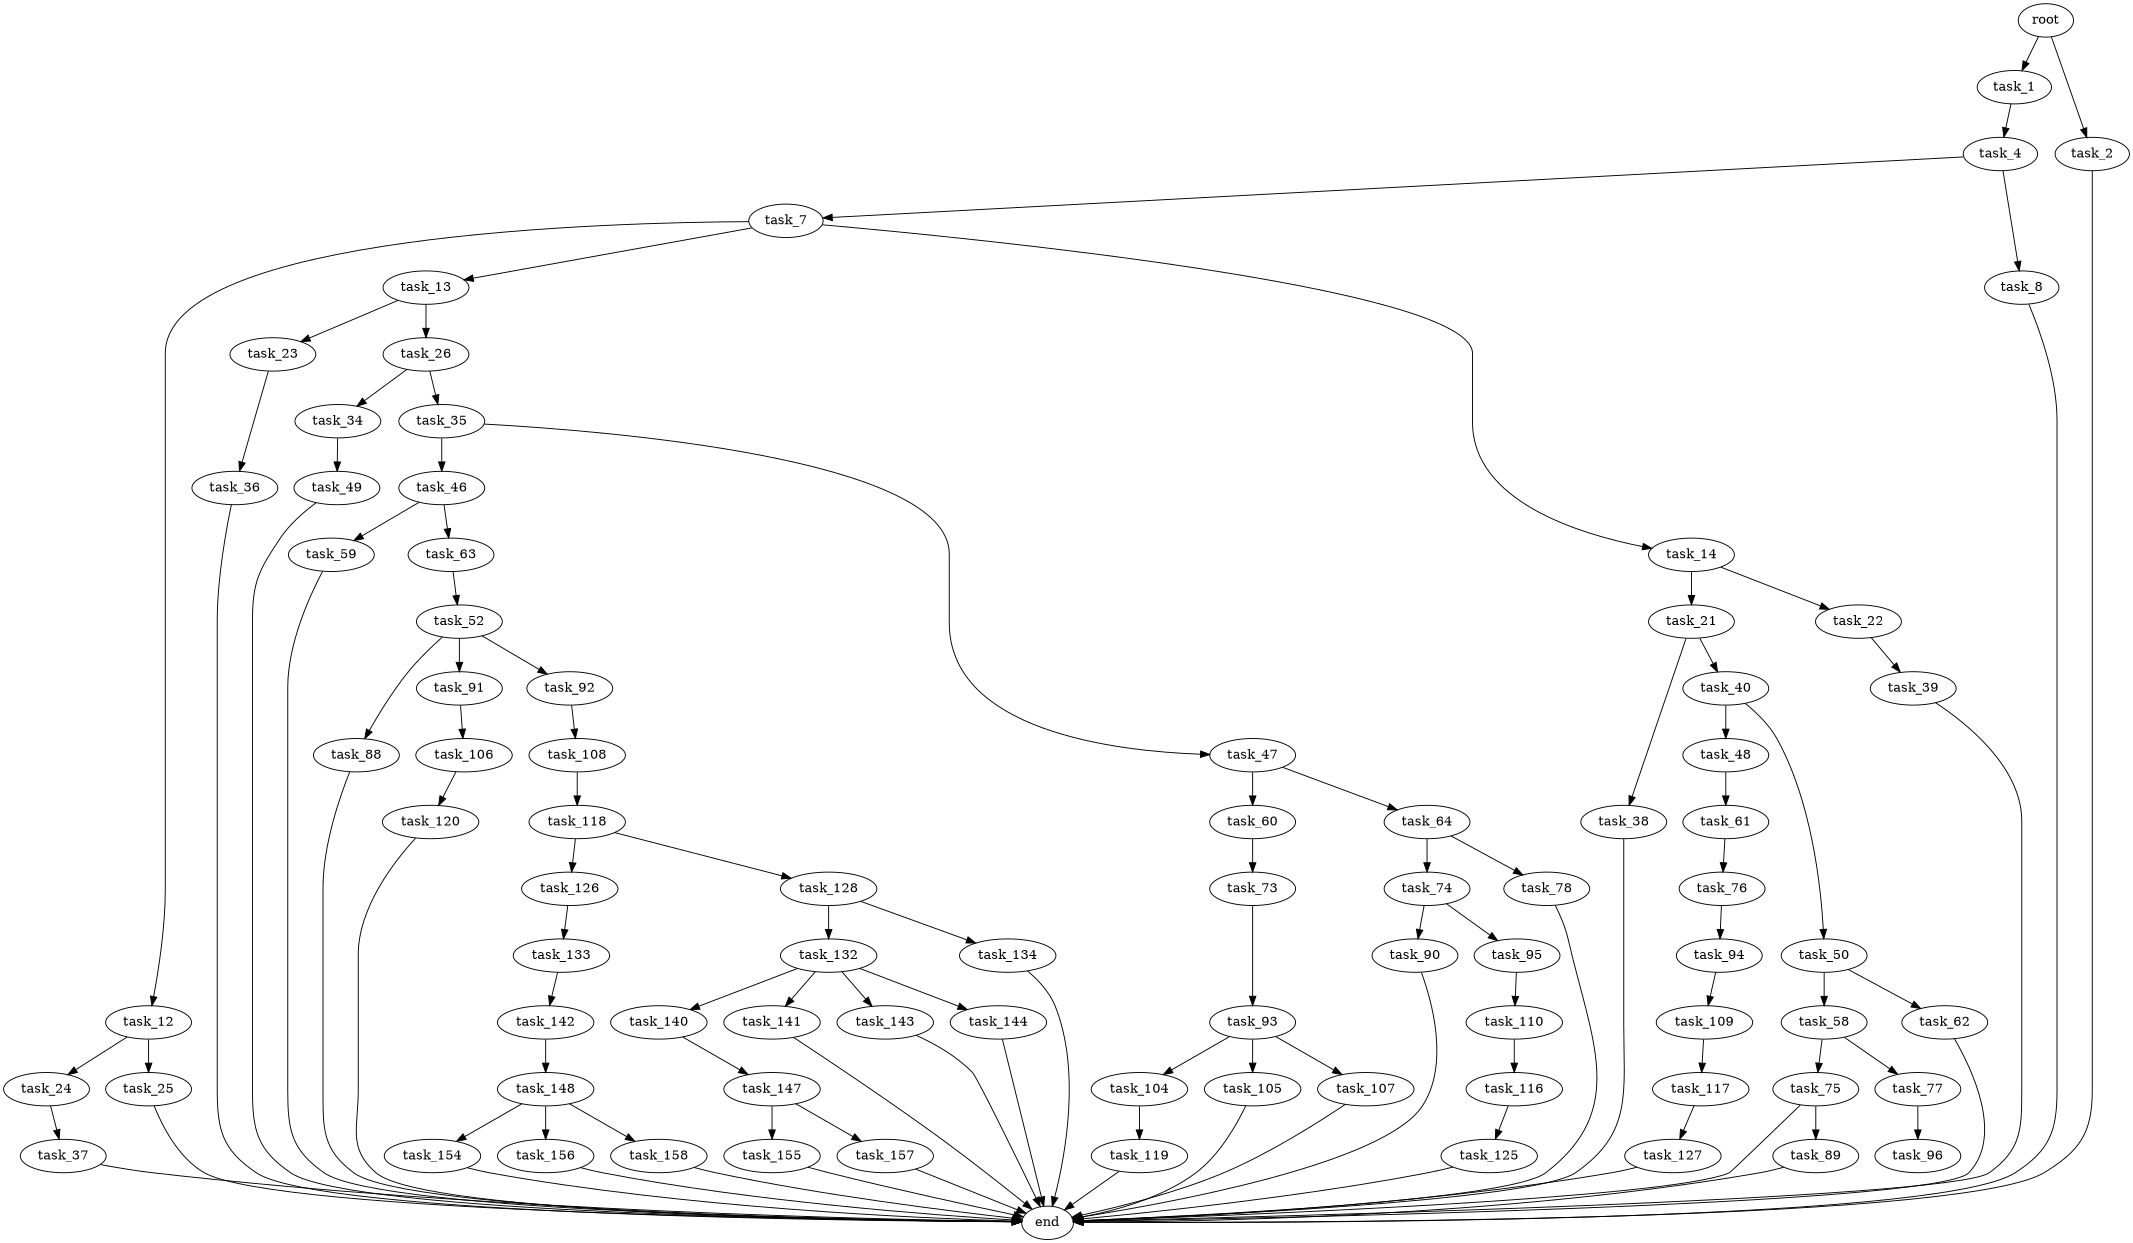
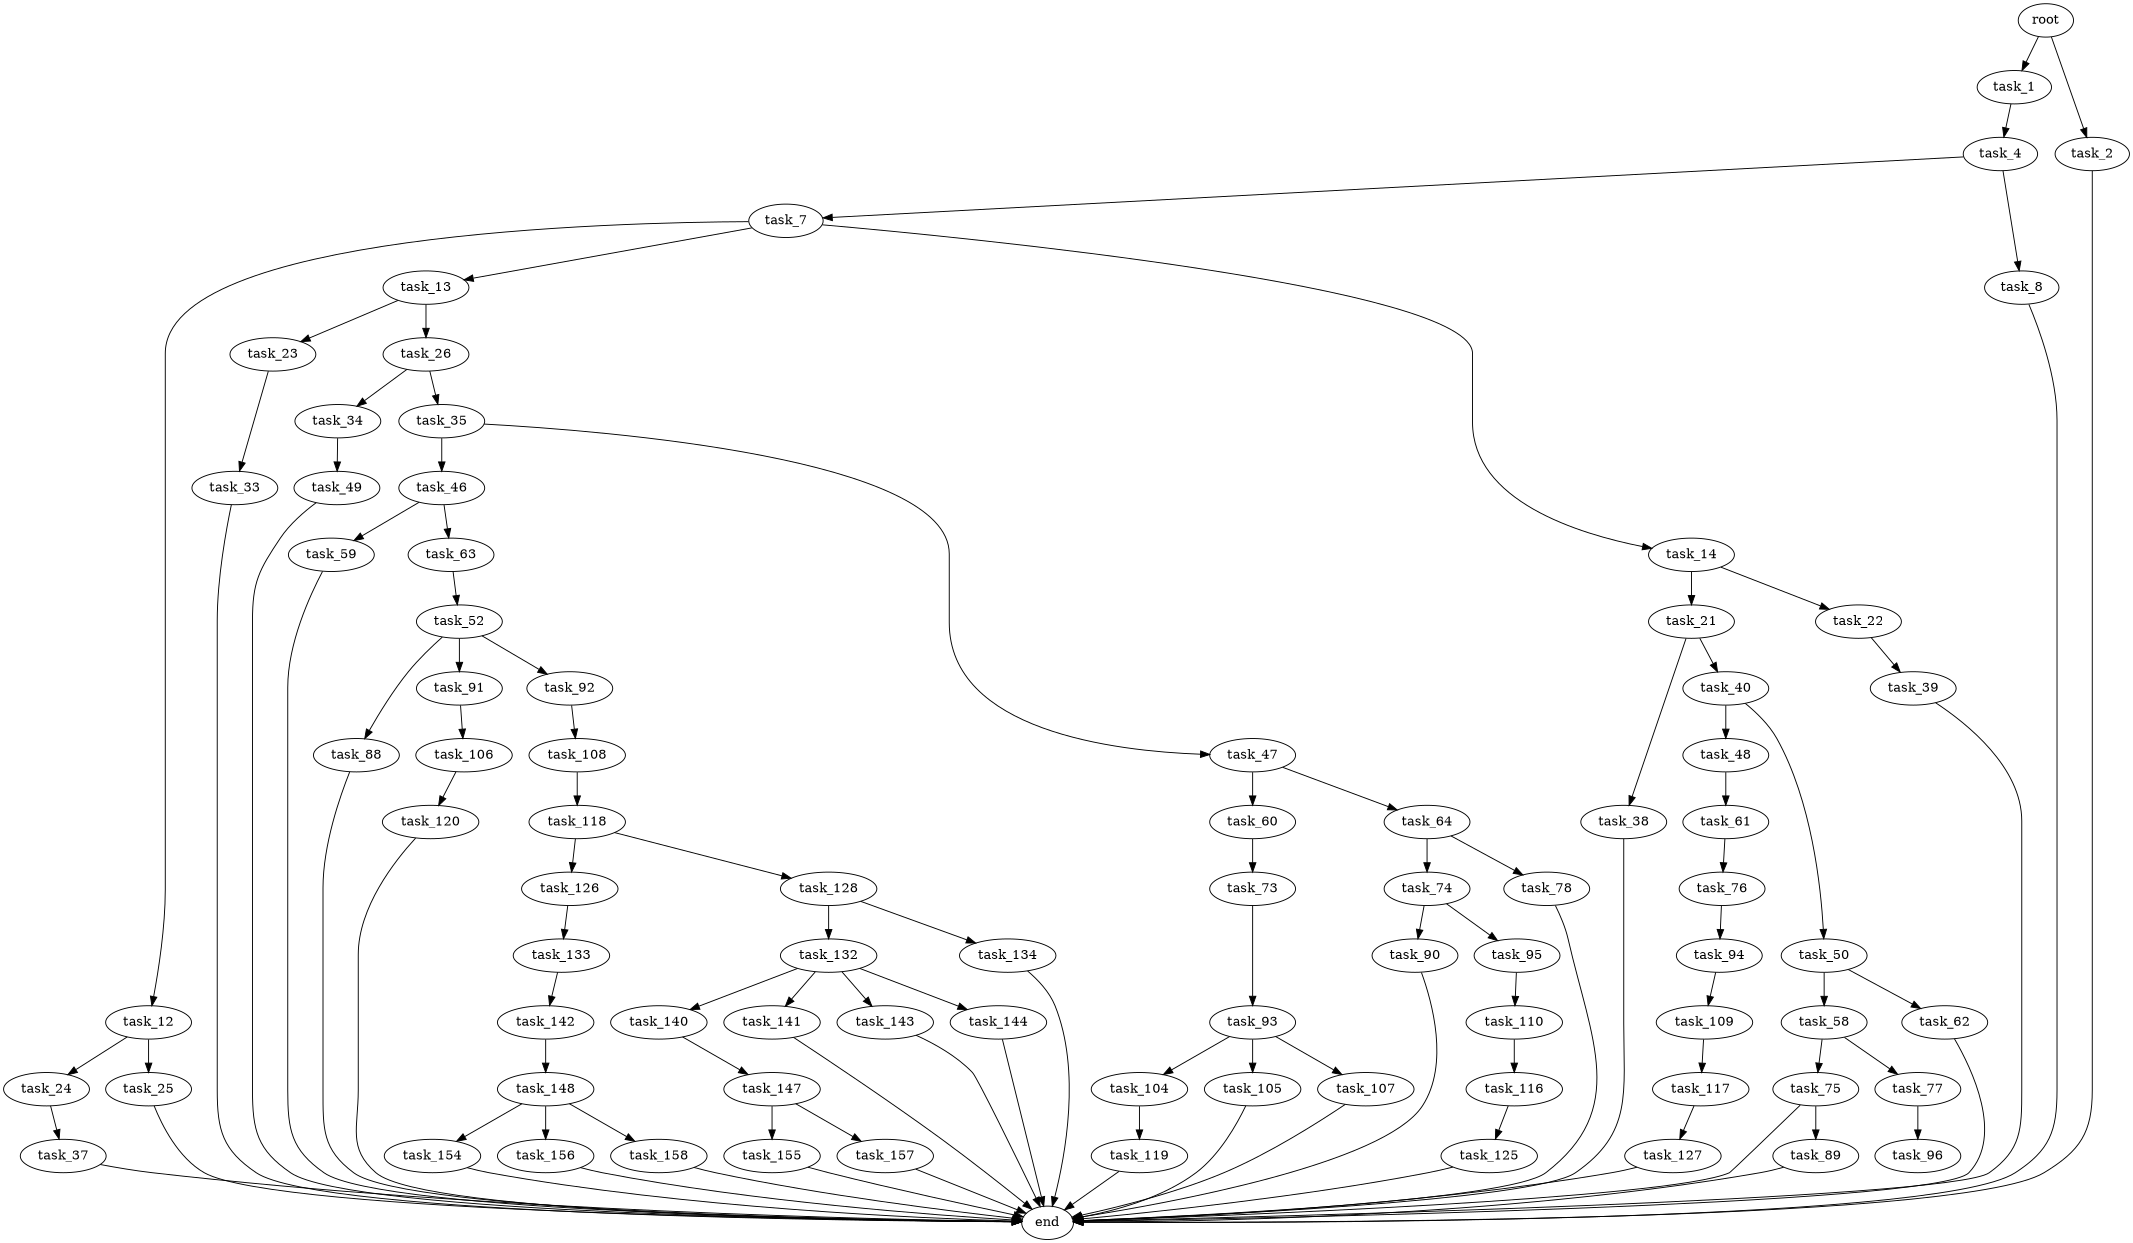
(235, 488) -> (235, 488)
